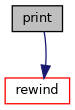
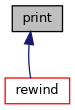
(46, 48) -> (29, 61)
